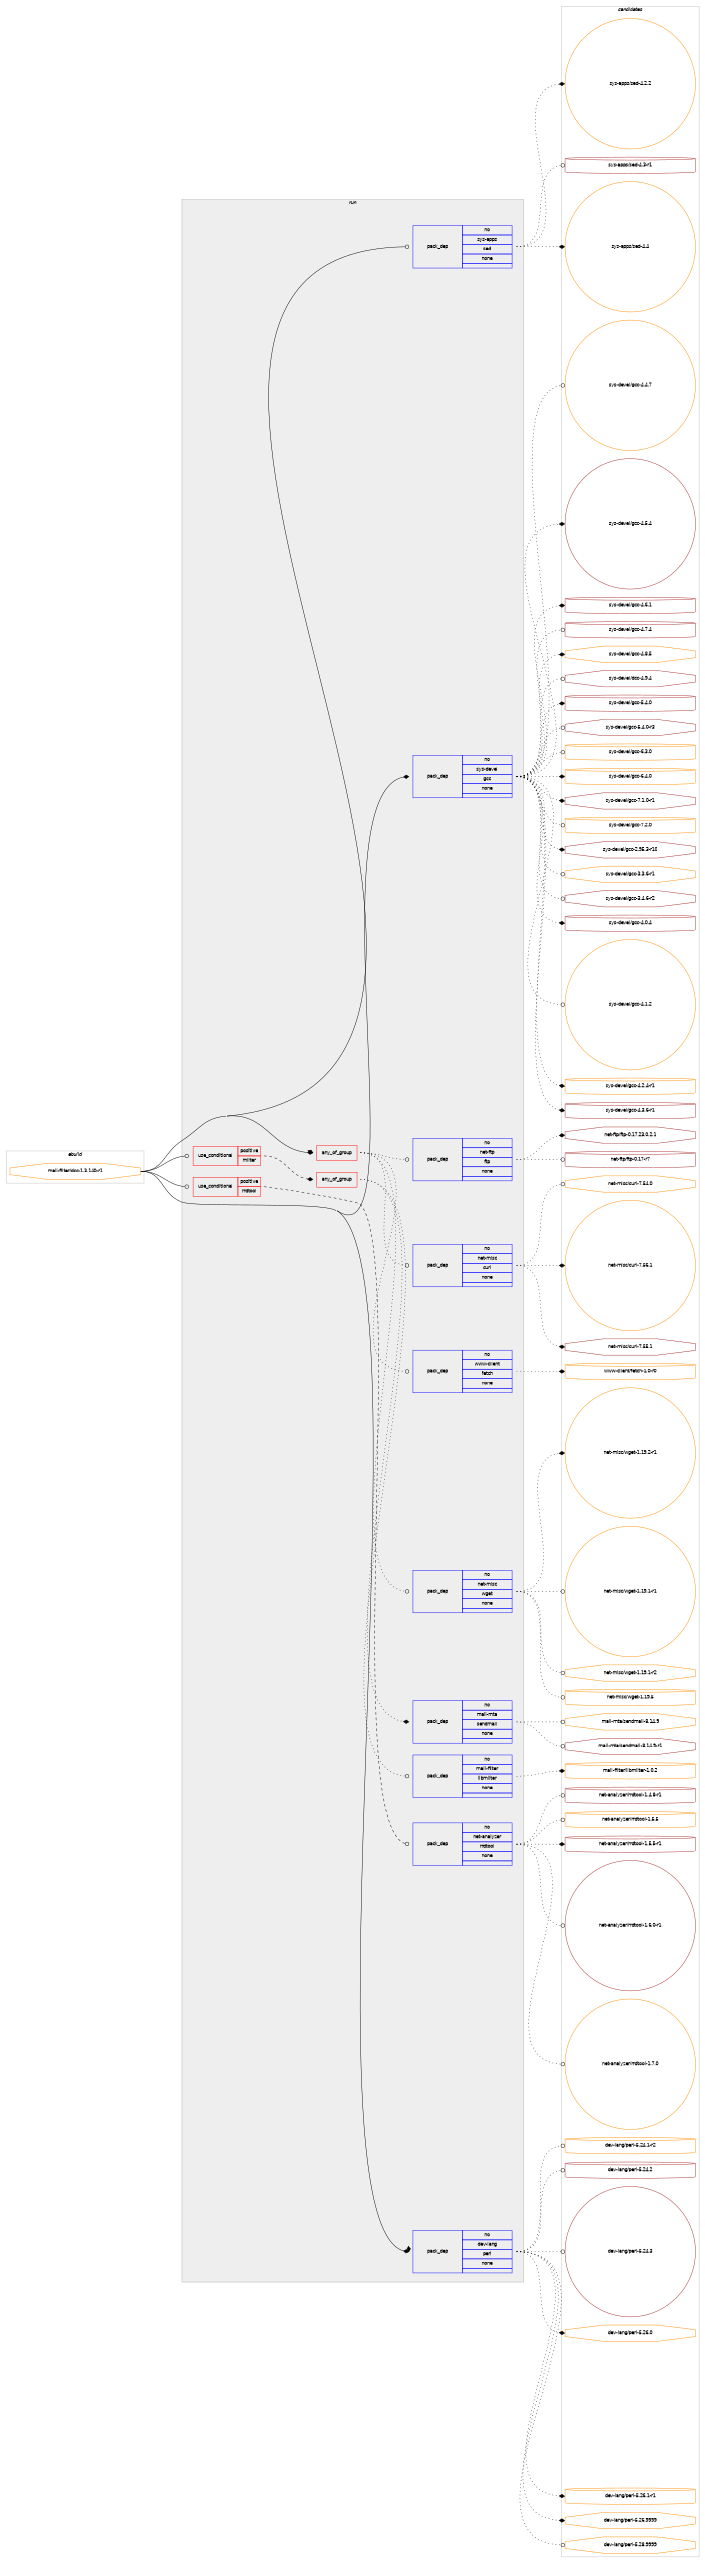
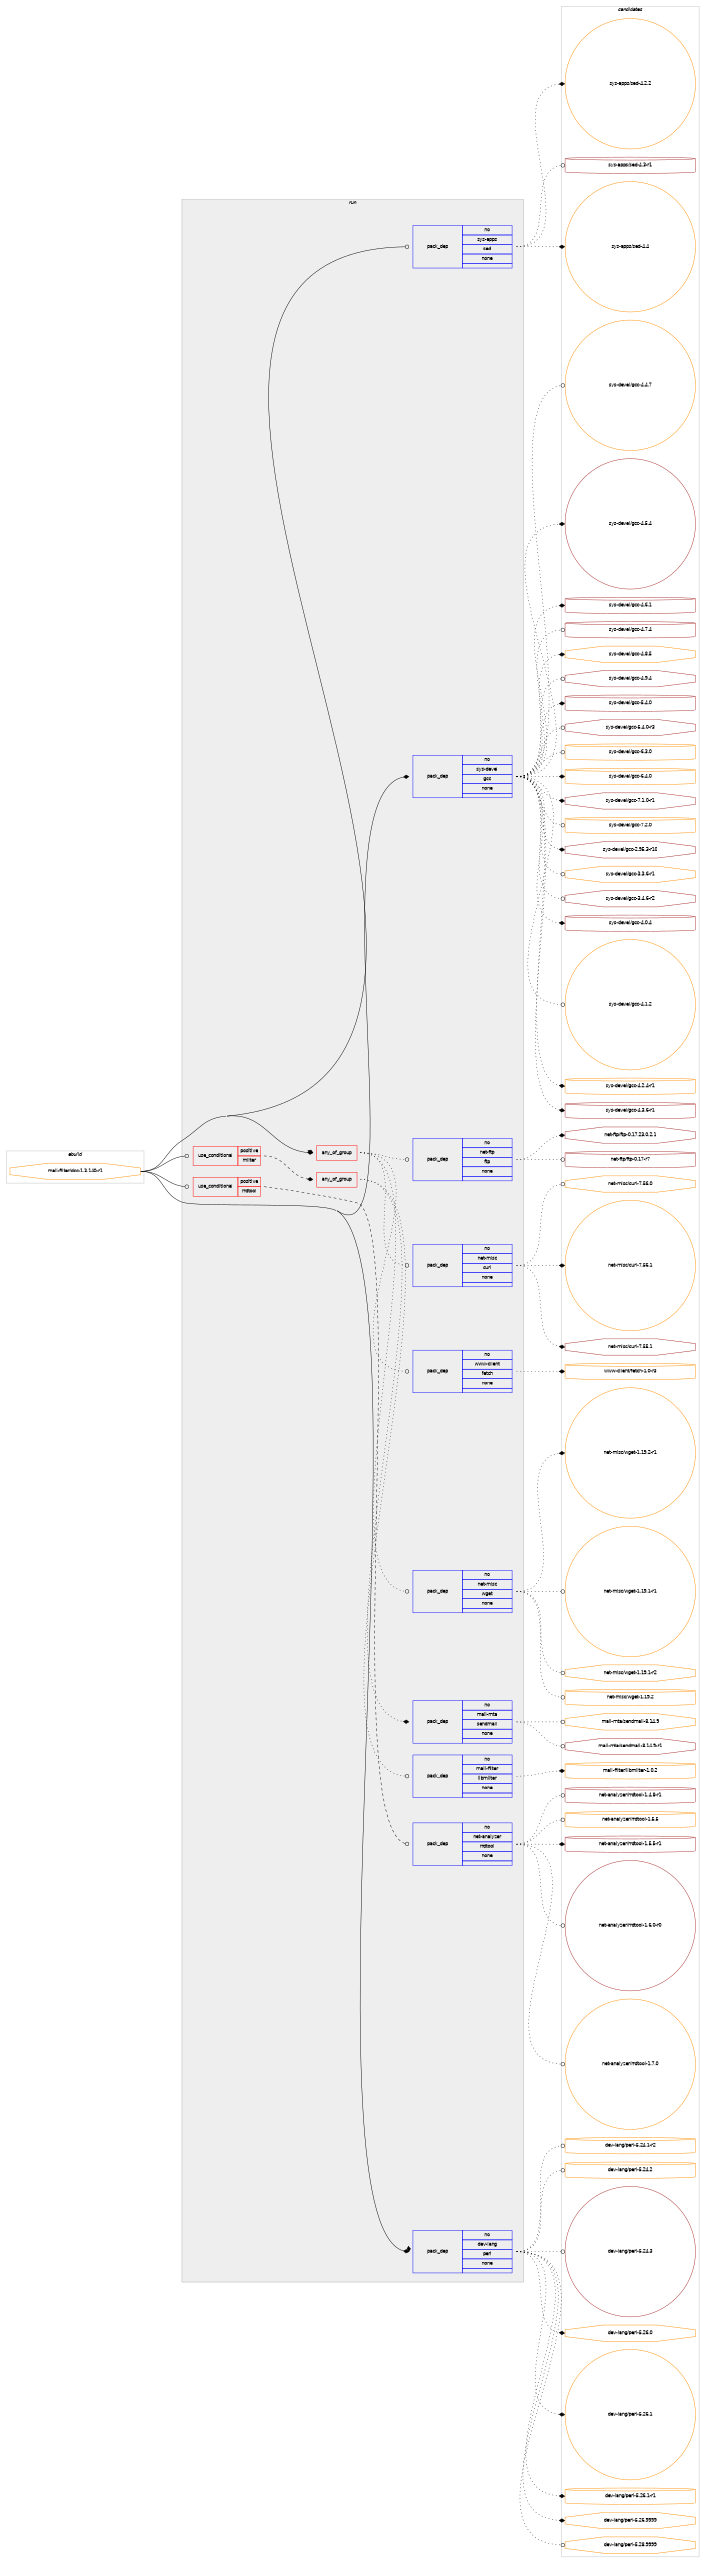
(630, 679) -> (630, 679)
(630, 1184) -> (630, 1184)
(630, 1371) -> (630, 1371)
(630, 1697) -> (630, 1697)
(630, 1926) -> (630, 1926)
(630, 2170) -> (630, 2170)
none -> (630, 2415)
